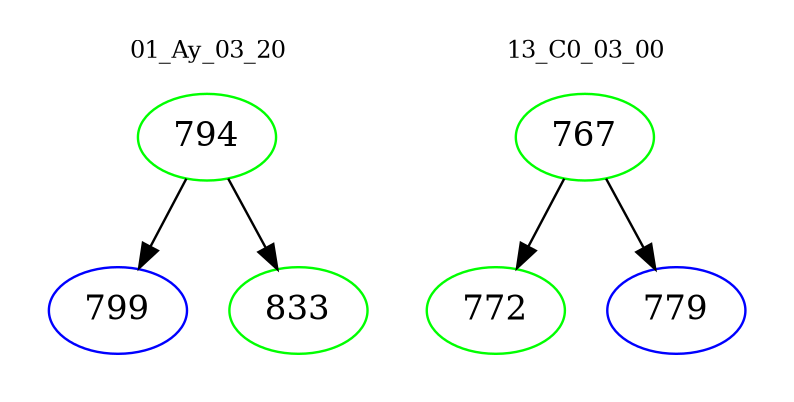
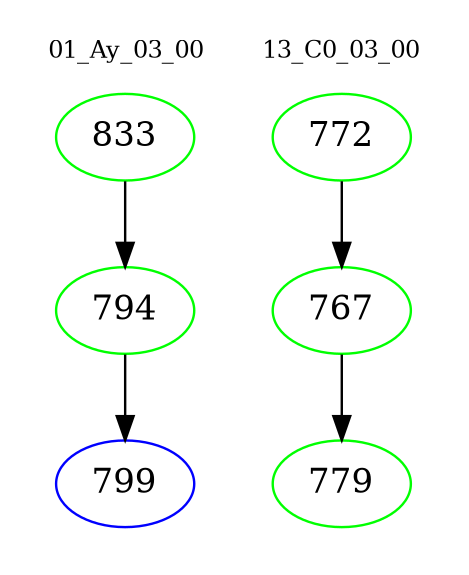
(208, 52) -> (126, 52)
(247, 213) -> (125, 212)
(546, 213) -> (342, 212)
(676, 310) -> (342, 484)
